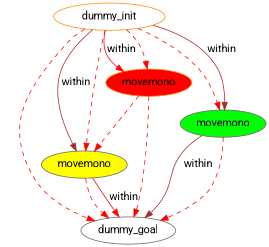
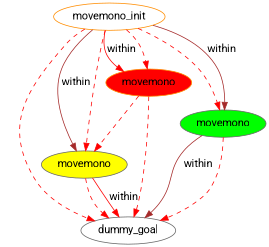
(109, 17) -> (109, 17)
